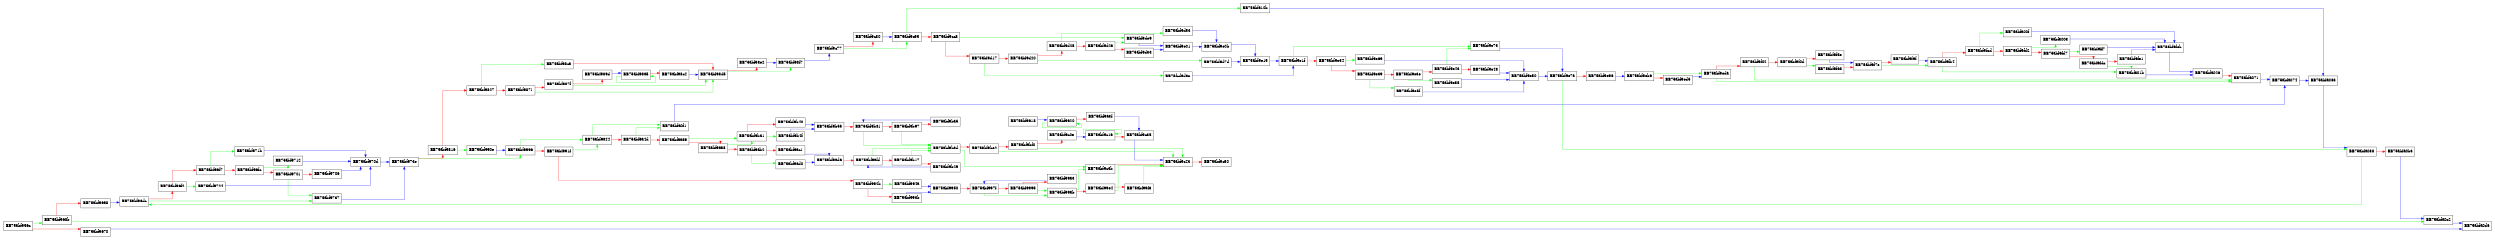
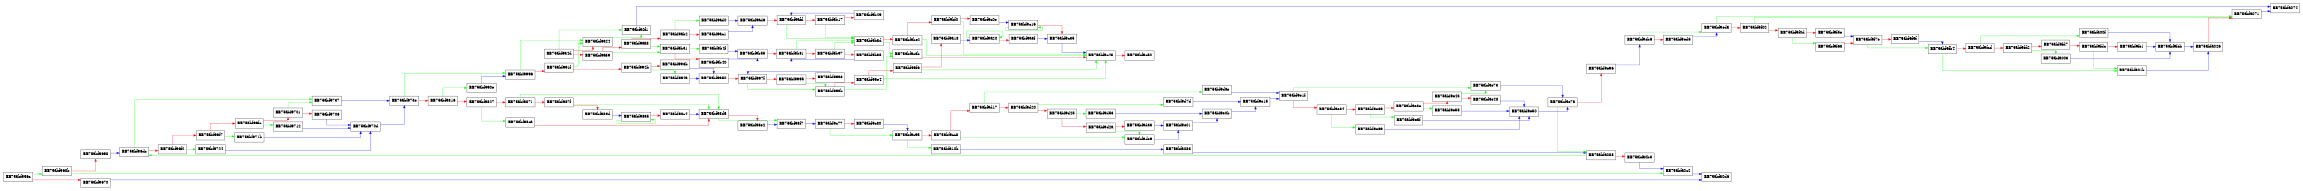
(2093, 50) -> none
none -> (941, 66)
(1178, 76) -> (1217, 90)
(2303, 81) -> none
(615, 140) -> (584, 50)
